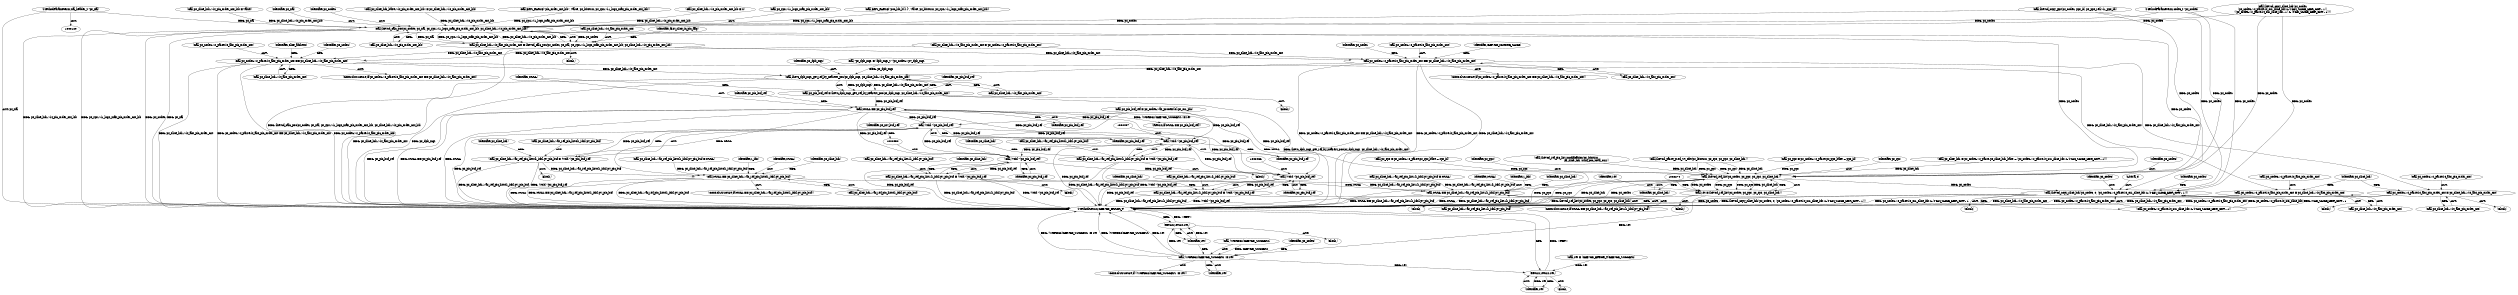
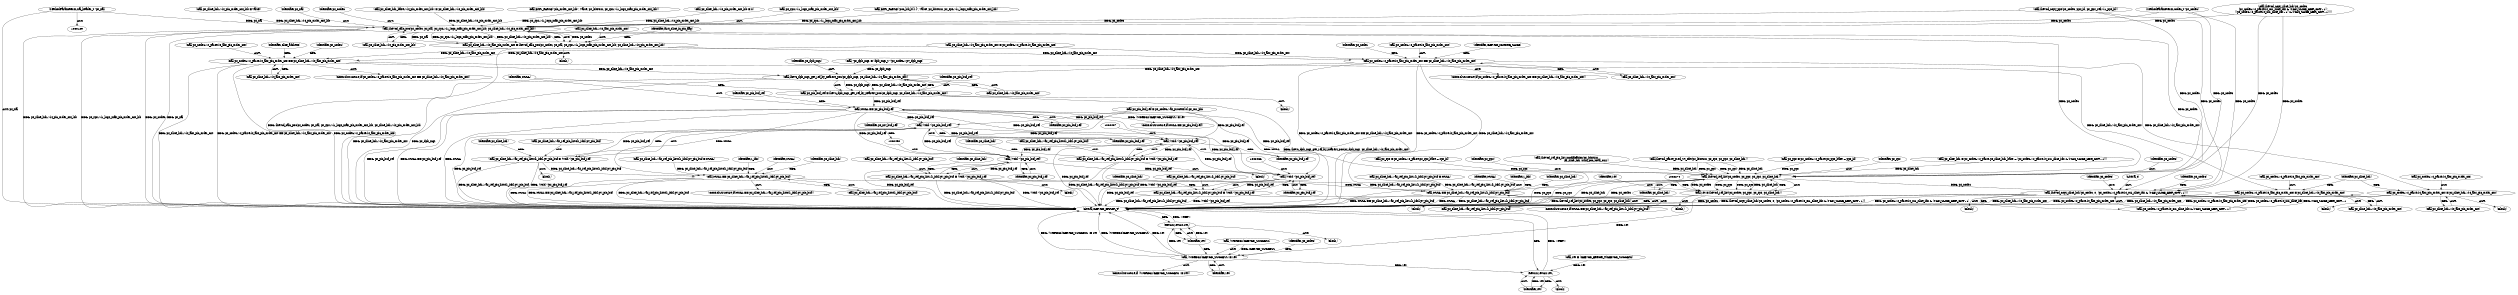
(1176, 126) -> (1172, 126)
(1101, 209) -> (1101, 209)
